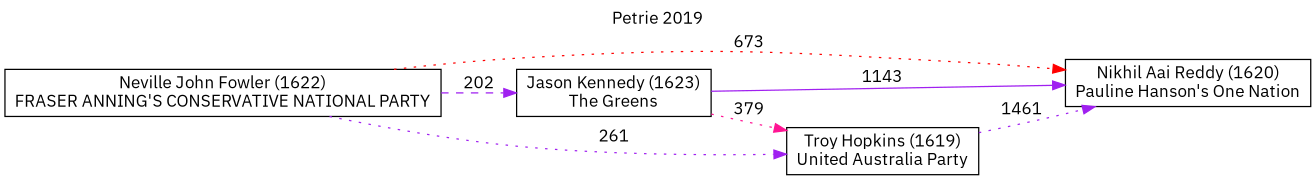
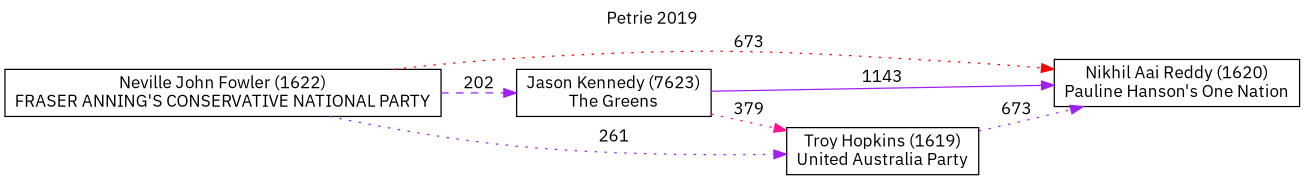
(614, 93) -> (614, 93)
(1022, 110) -> (1017, 110)
